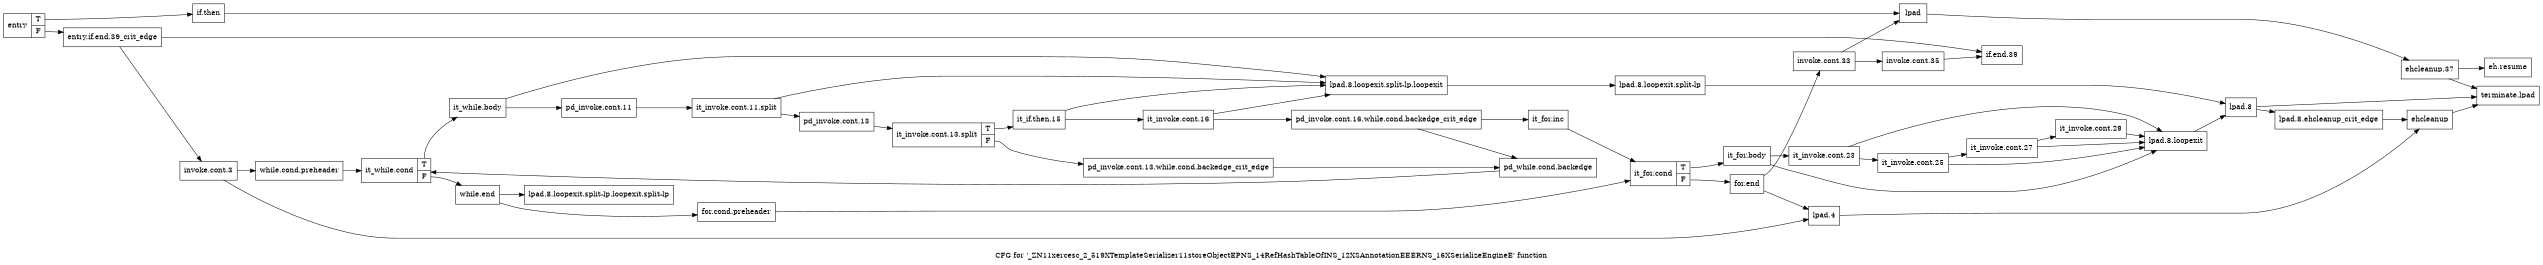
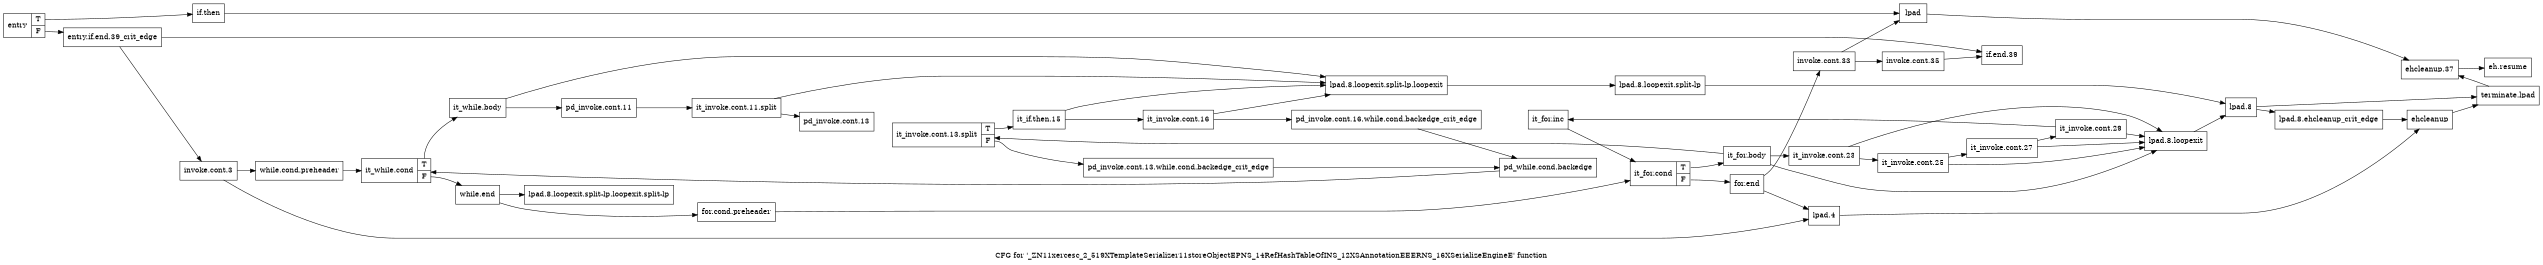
(2460, 83) -> (2476, 82)
(1502, 120) -> (1815, 120)
(881, 127) -> (1362, 144)
